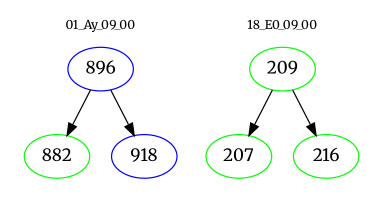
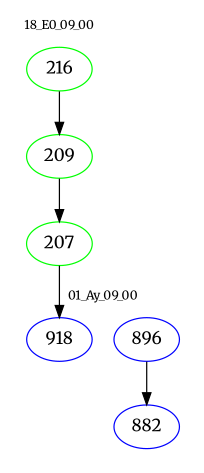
(120, 107) -> (59, 292)
(302, 107) -> (59, 107)
(57, 156) -> (147, 427)
